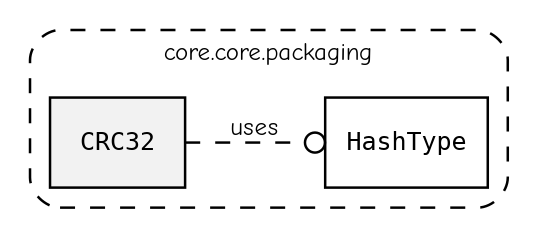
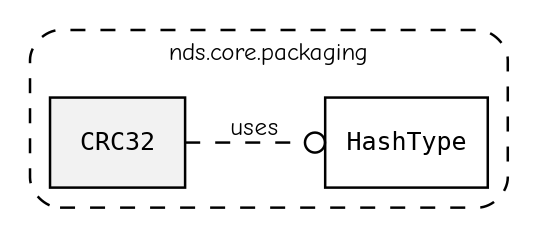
(269, 54) -> (269, 54)
